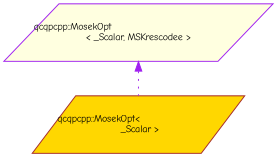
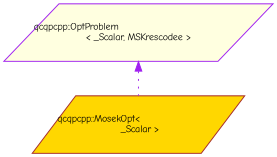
(138, 33) -> (138, 33)
